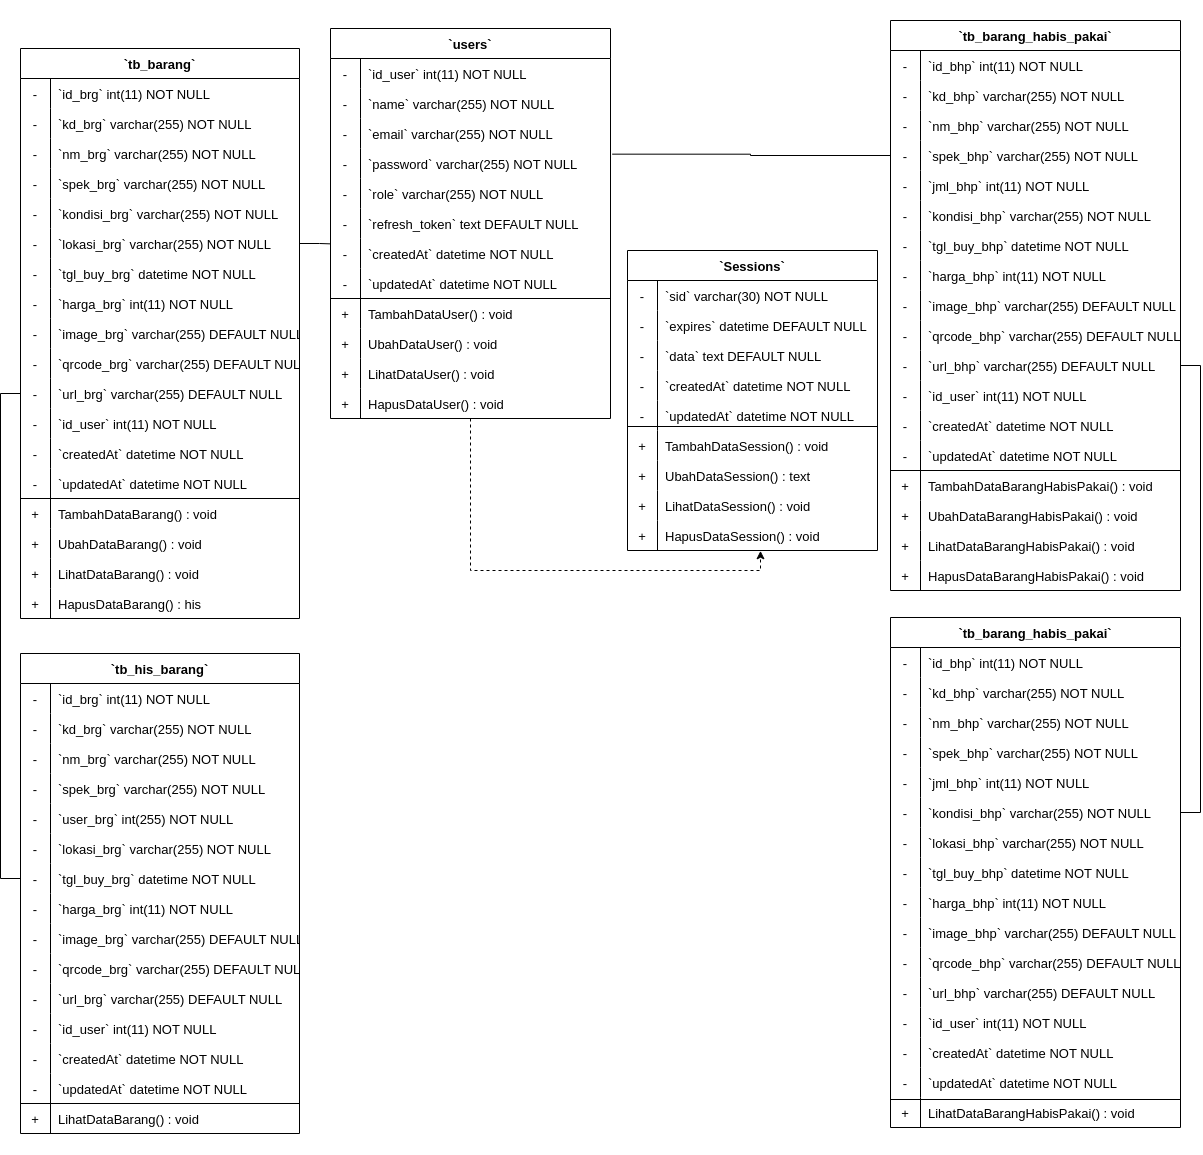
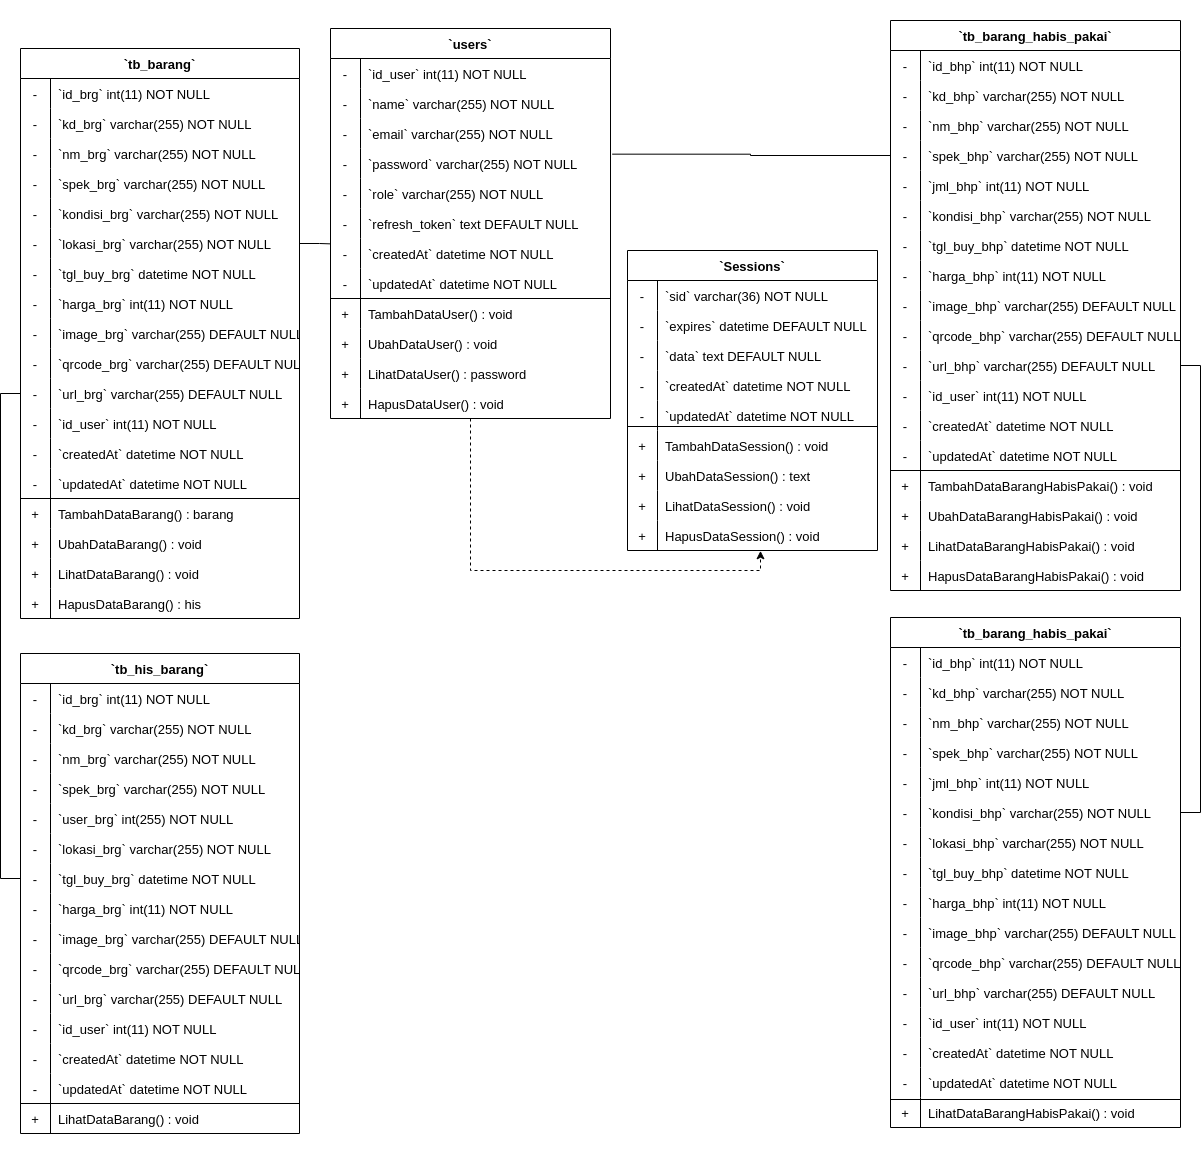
(753, 296) -> (753, 296)
(440, 374) -> (456, 374)
(142, 514) -> (151, 514)
